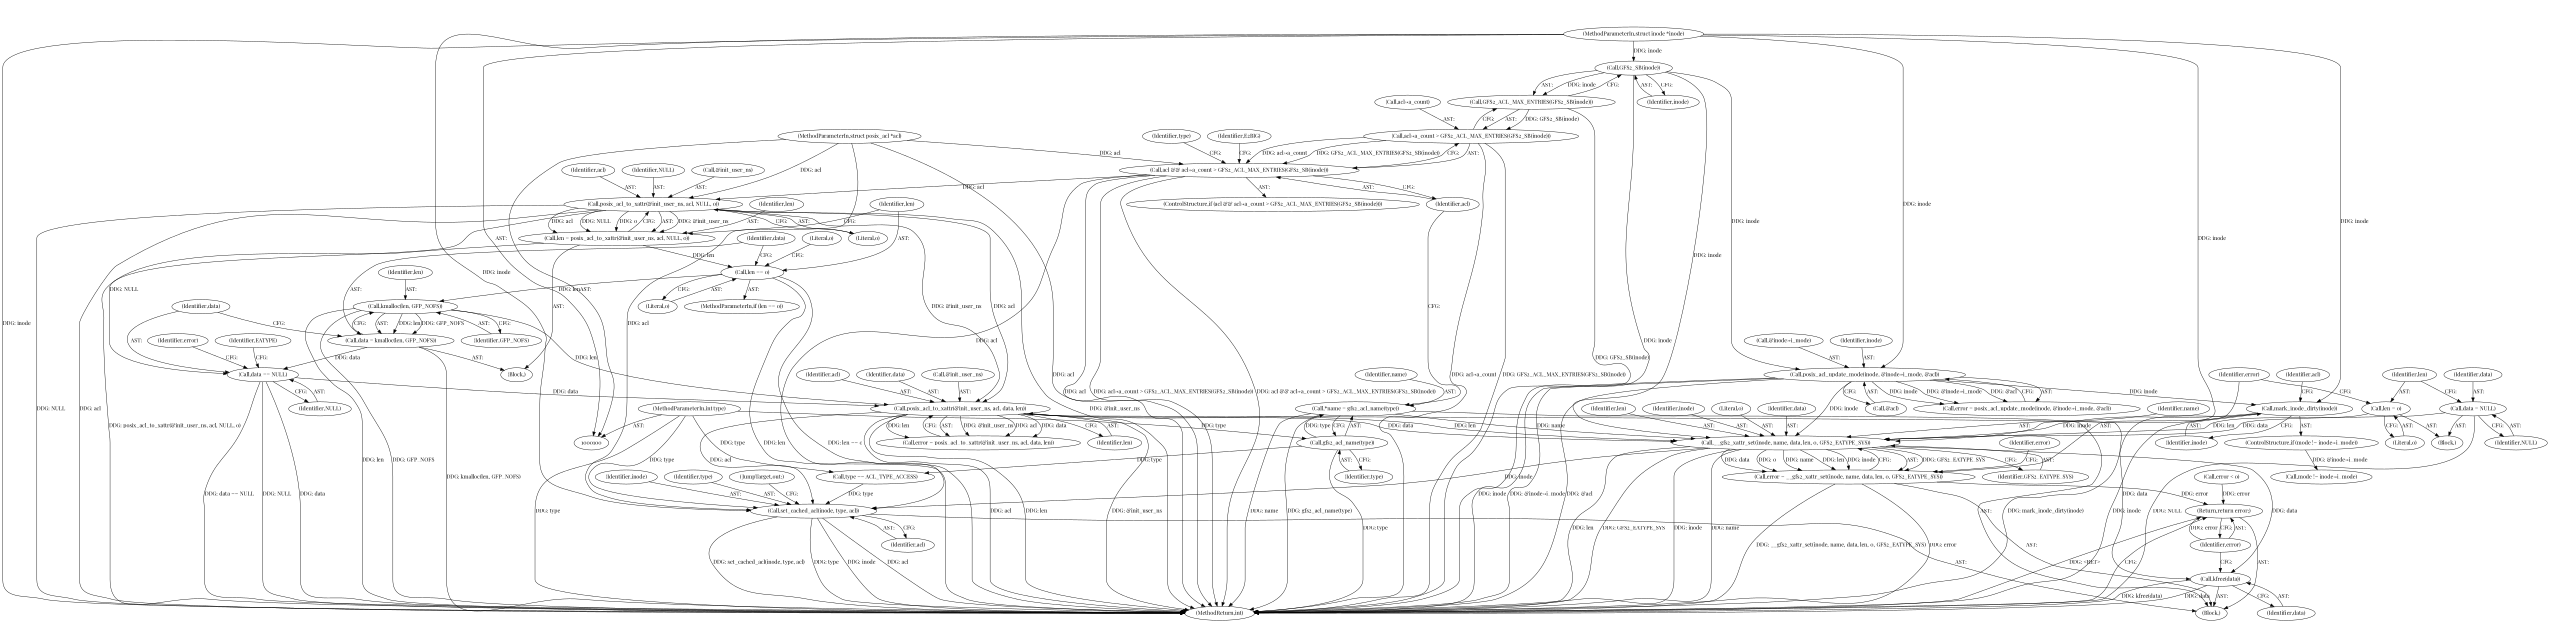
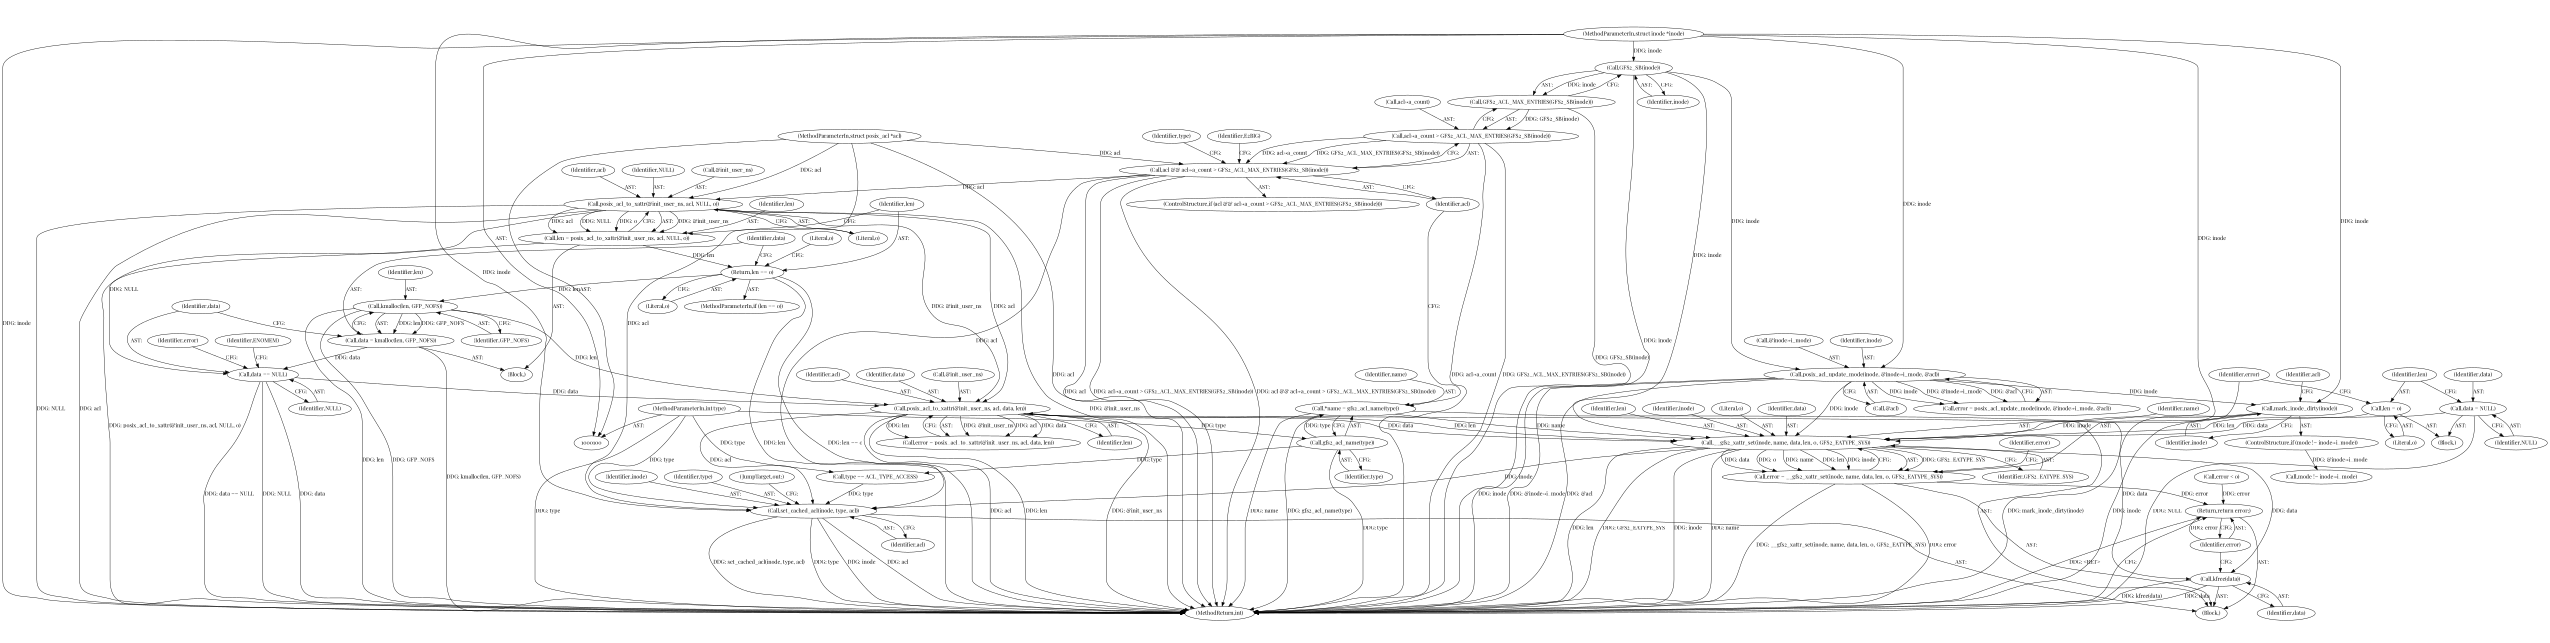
(752, 273) -> (752, 273)
(253, 341) -> (253, 341)
